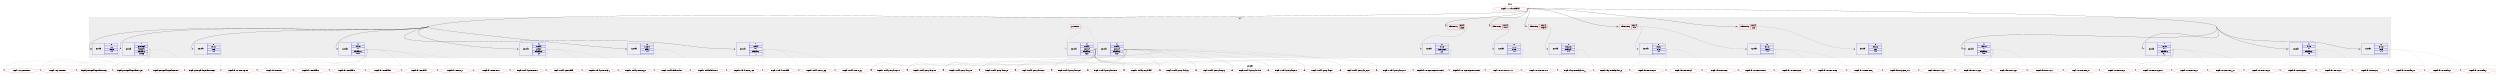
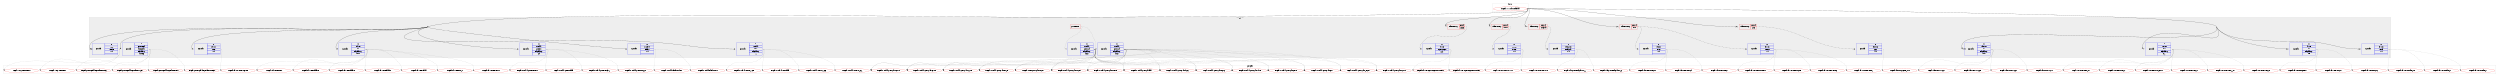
(1033, 71) -> (1033, 71)
